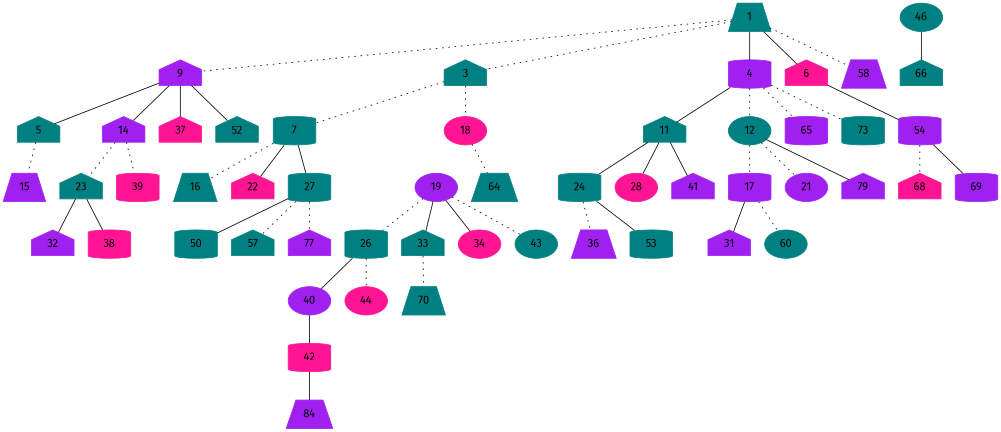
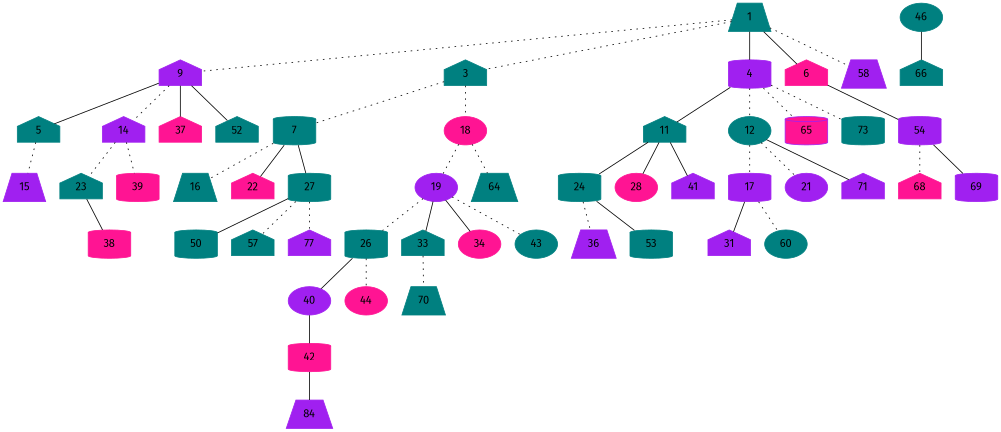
(151, 103) -> (151, 103)
(806, 131) -> (806, 131)
none -> (451, 159)
(863, 187) -> (863, 187)
(53, 244) -> none
